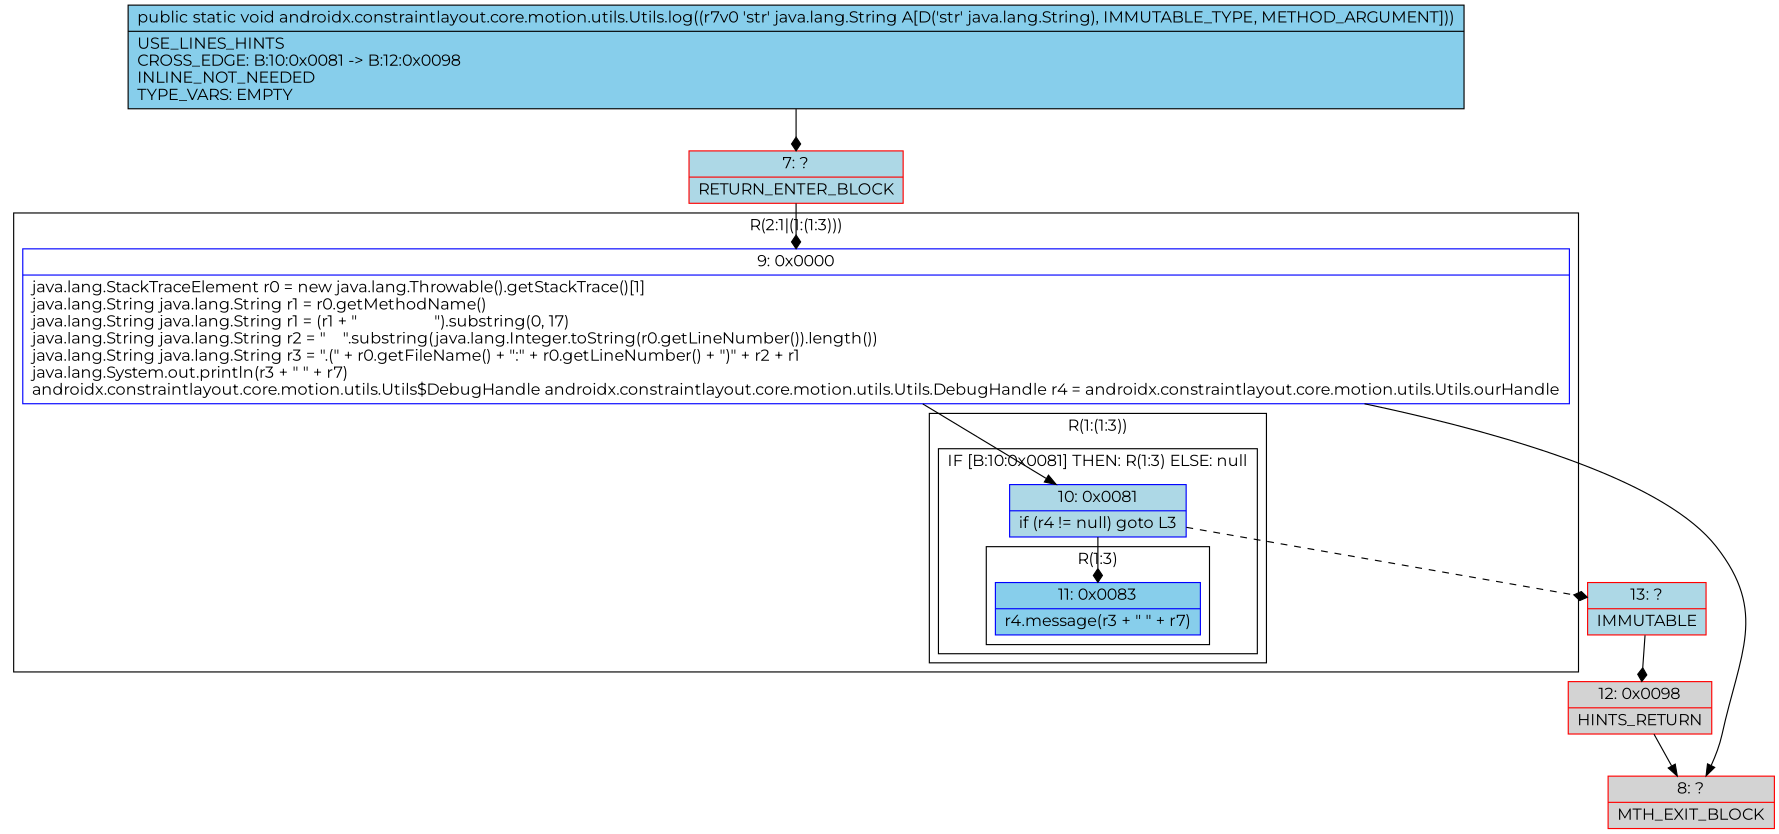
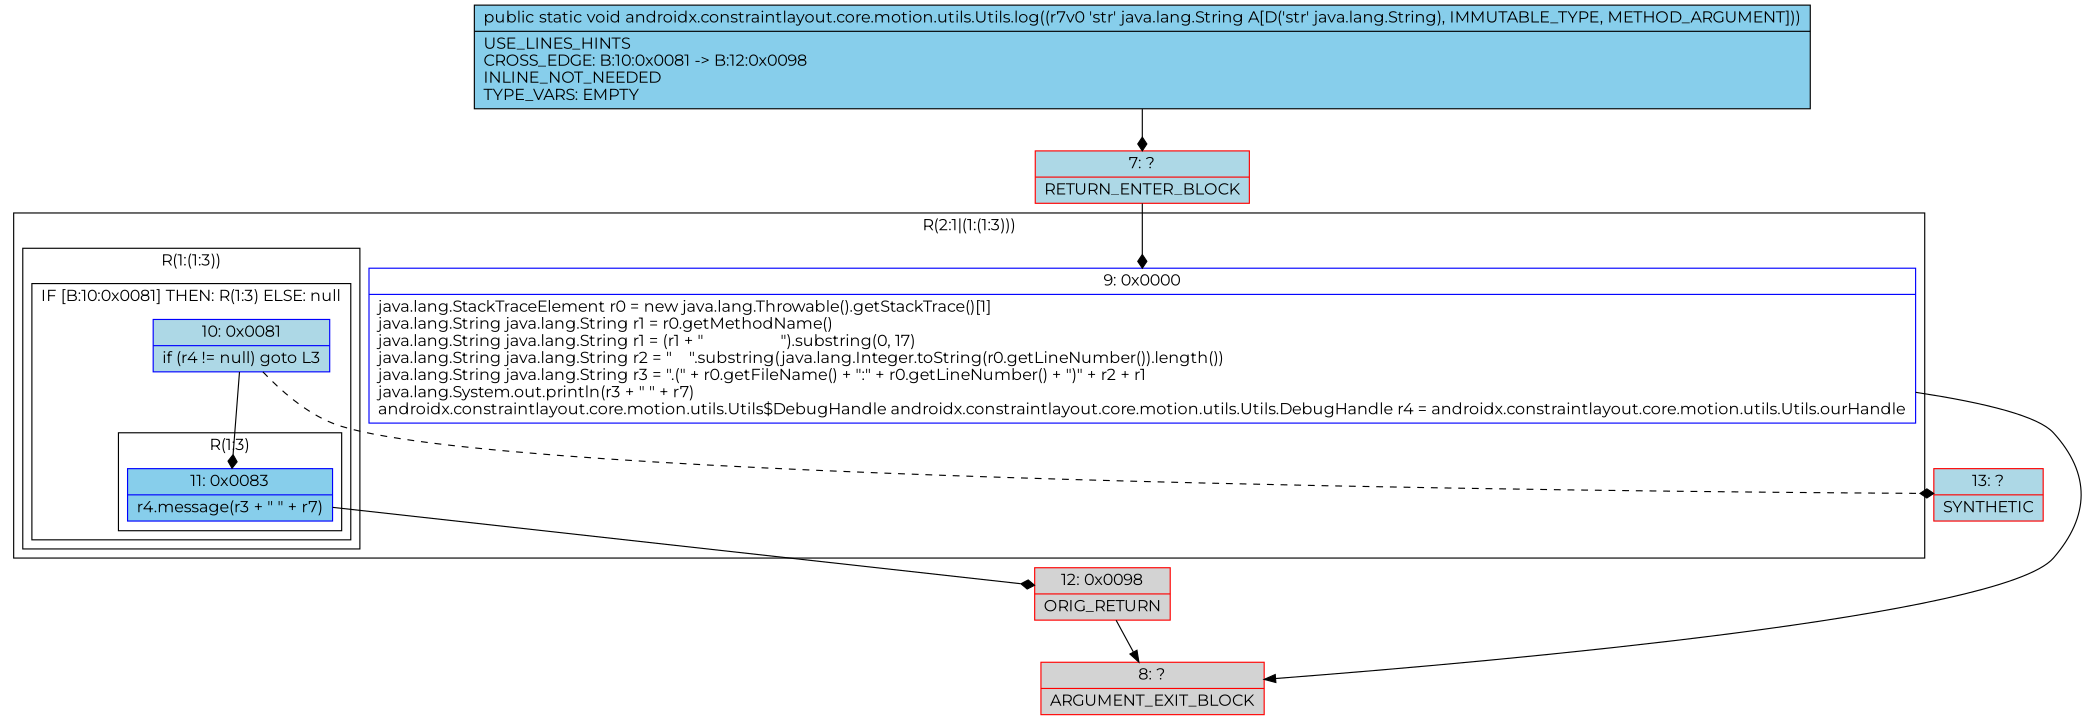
(984, 441) -> none
(1647, 621) -> (1988, 507)
(1644, 651) -> (677, 546)
(1640, 720) -> (1102, 606)
(1691, 815) -> (1153, 701)
